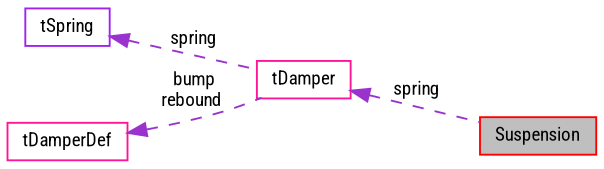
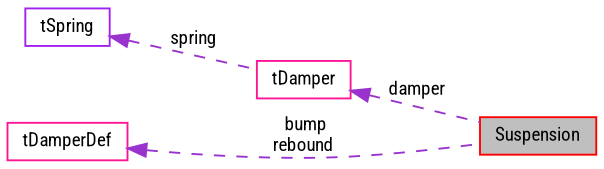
(415, 90) -> (415, 90)
(205, 117) -> (313, 158)
